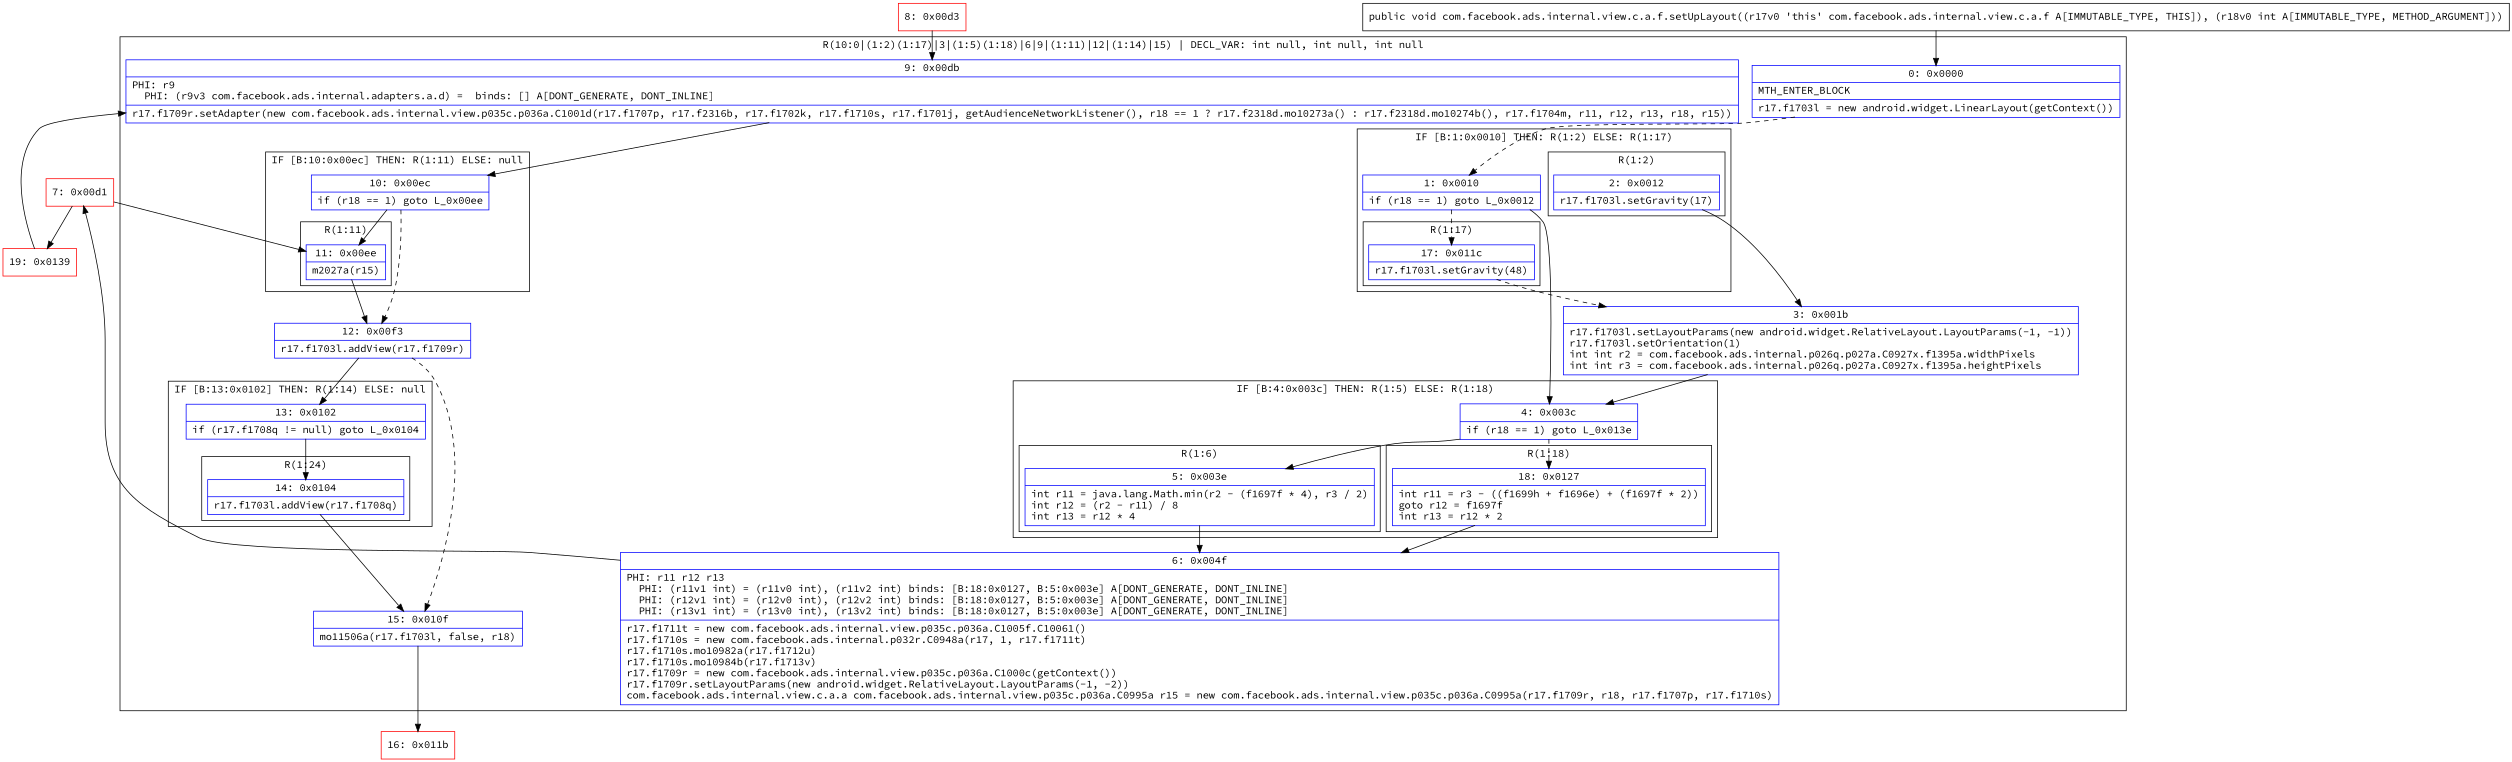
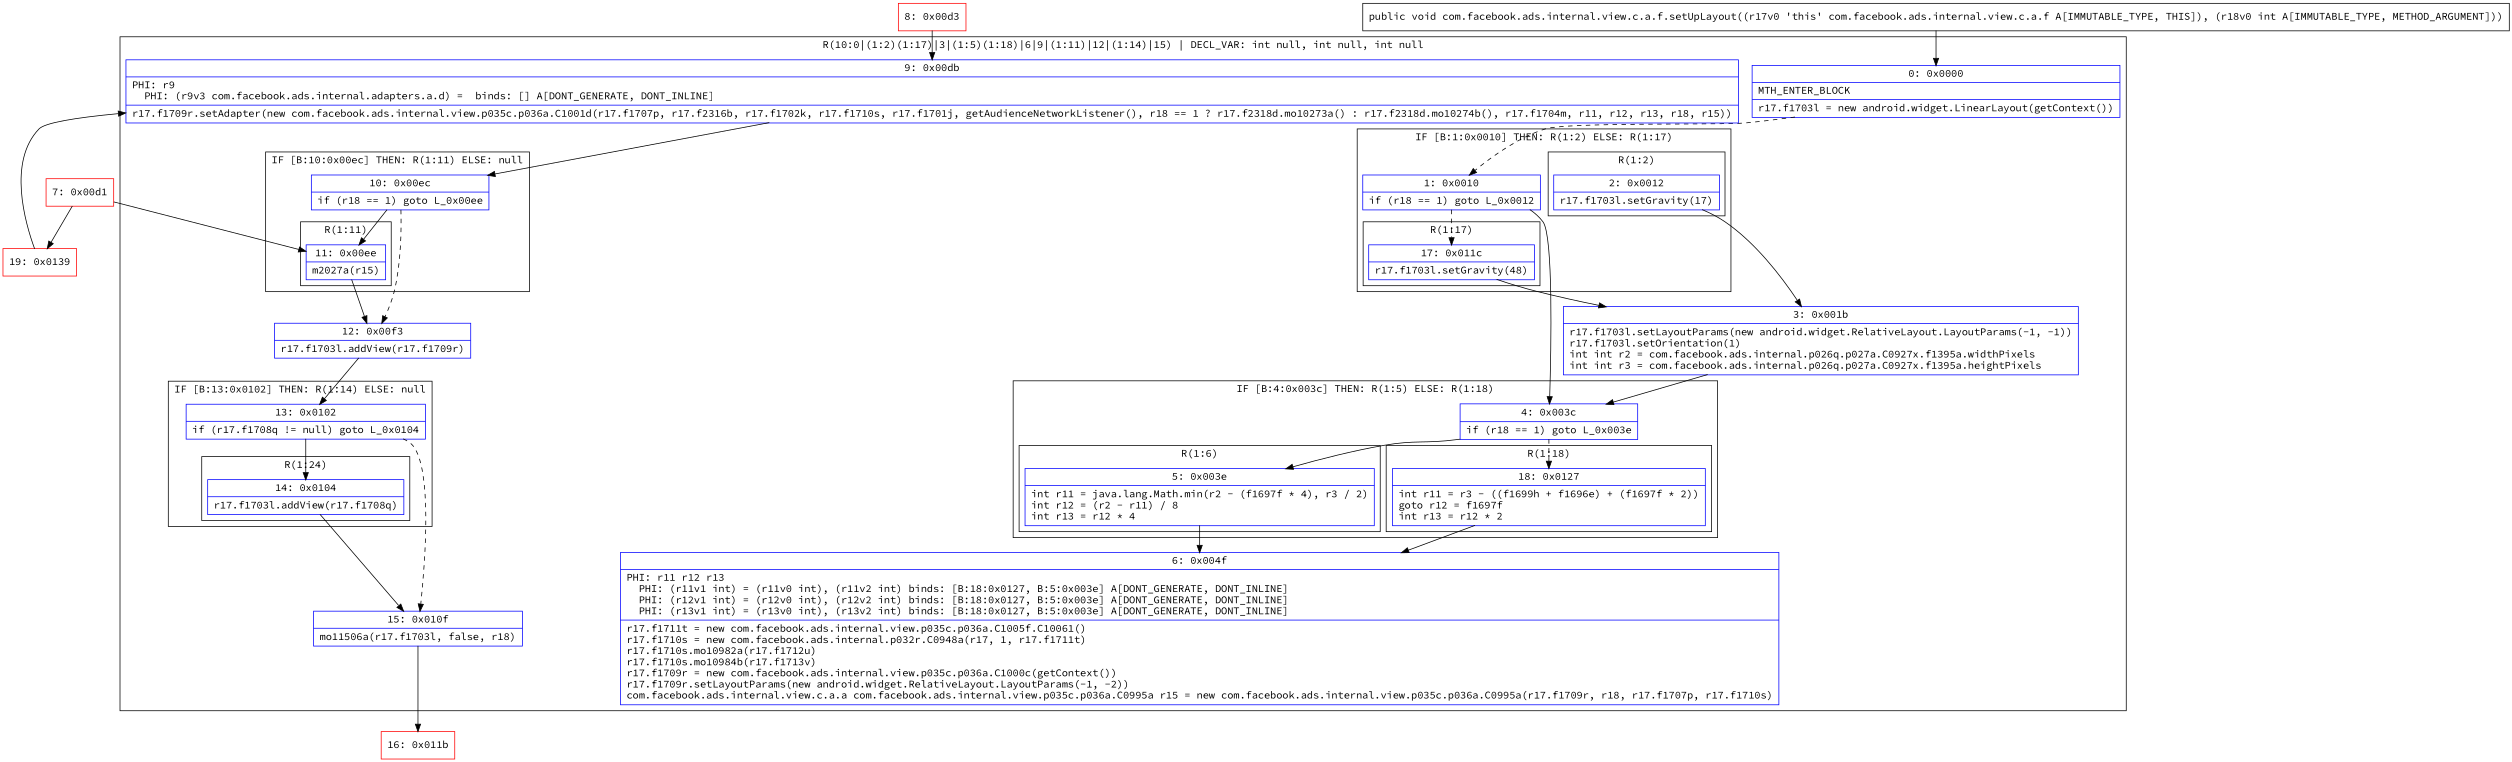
(1558, 296) -> (1558, 296)
(1549, 430) -> (1549, 430)
(455, 476) -> (426, 518)
(224, 543) -> none
